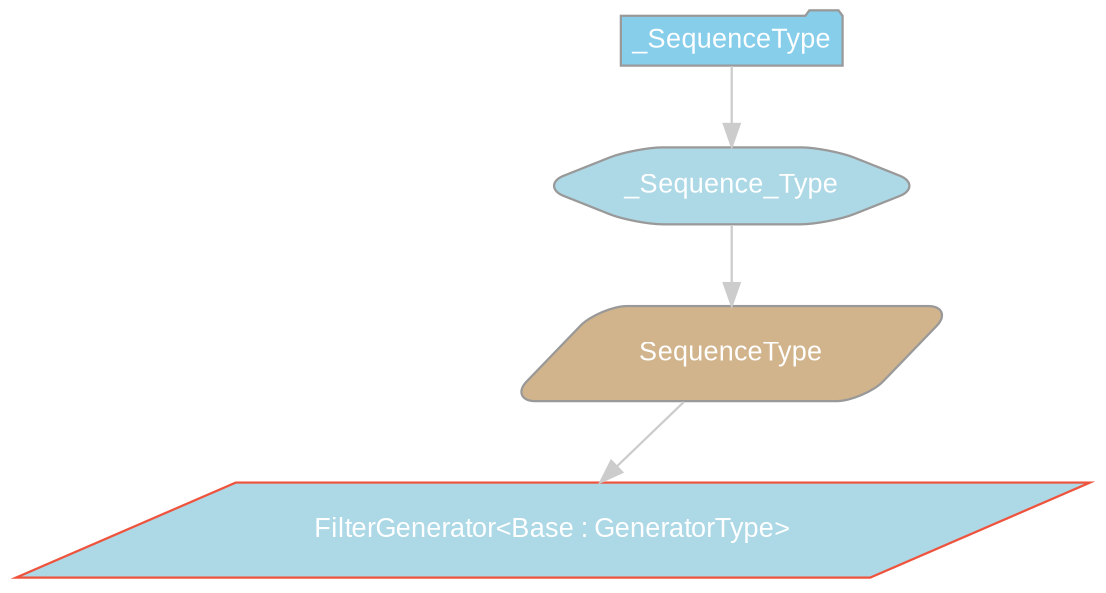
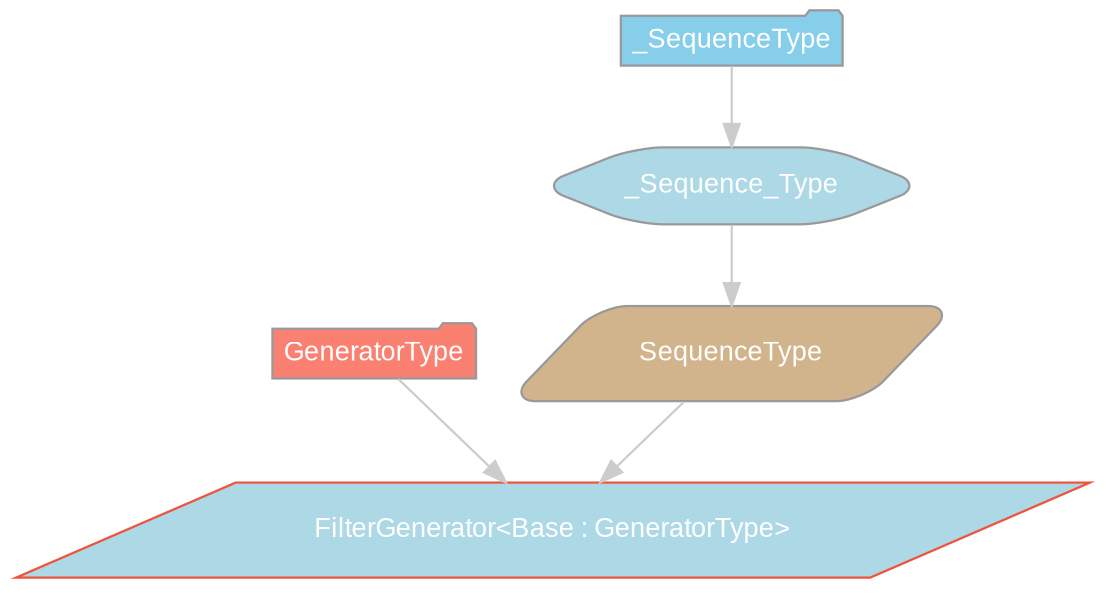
none -> (374, 354)
